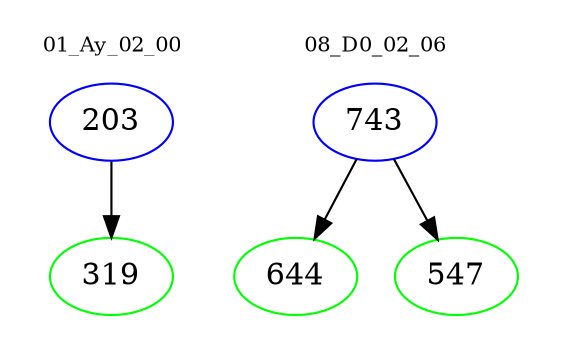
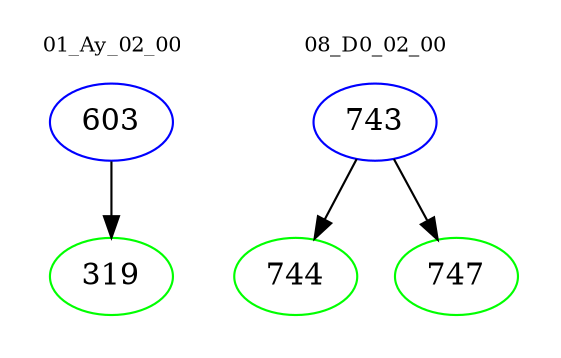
(376, 46) -> (376, 46)
(111, 122) -> (111, 122)
(296, 276) -> (296, 276)
(456, 276) -> (456, 276)
